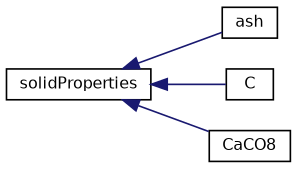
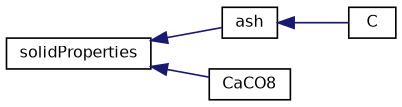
(197, 84) -> (321, 23)
